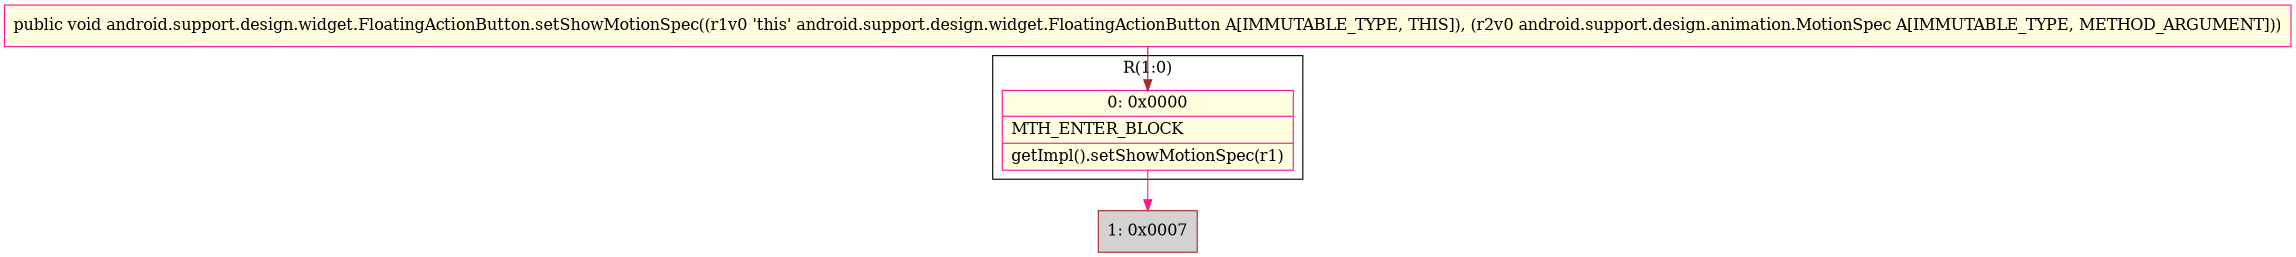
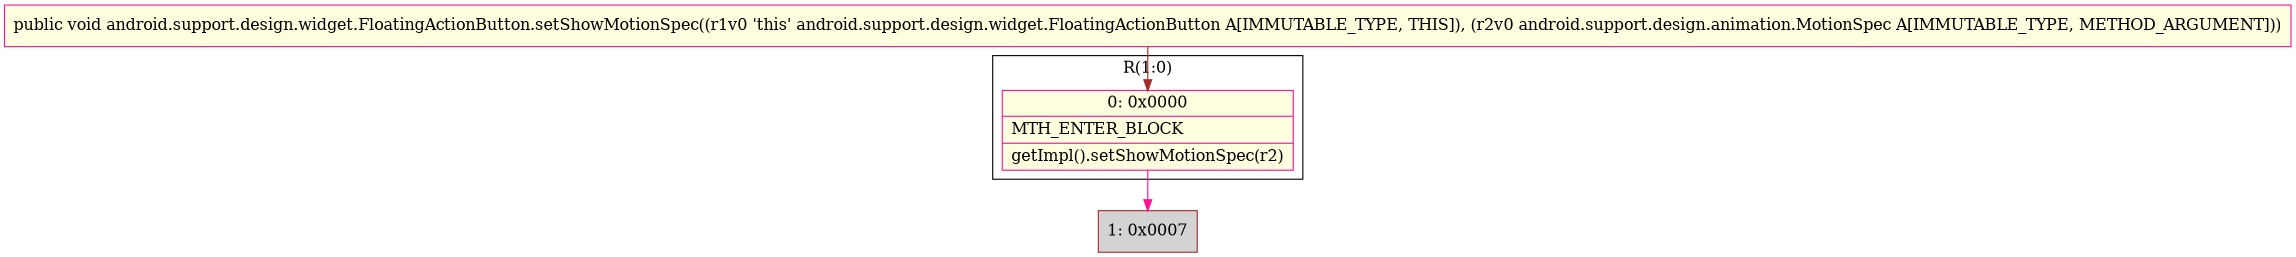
(1148, 156) -> (1148, 156)
